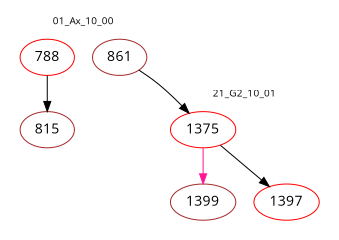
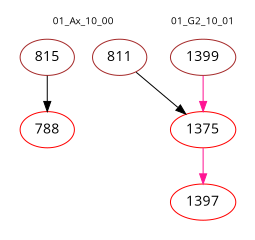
(120, 57) -> (120, 57)
(47, 89) -> (47, 89)
(245, 94) -> (203, 22)
(203, 161) -> (203, 89)
(241, 163) -> (203, 161)
